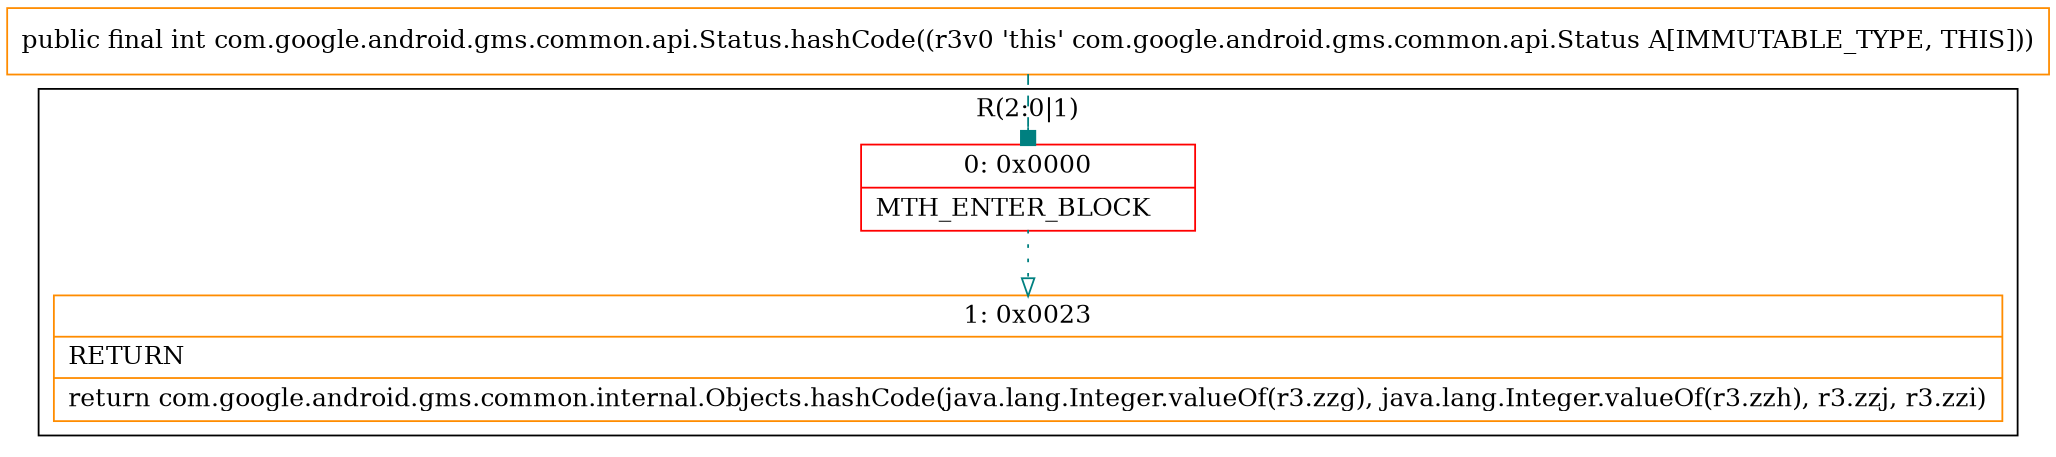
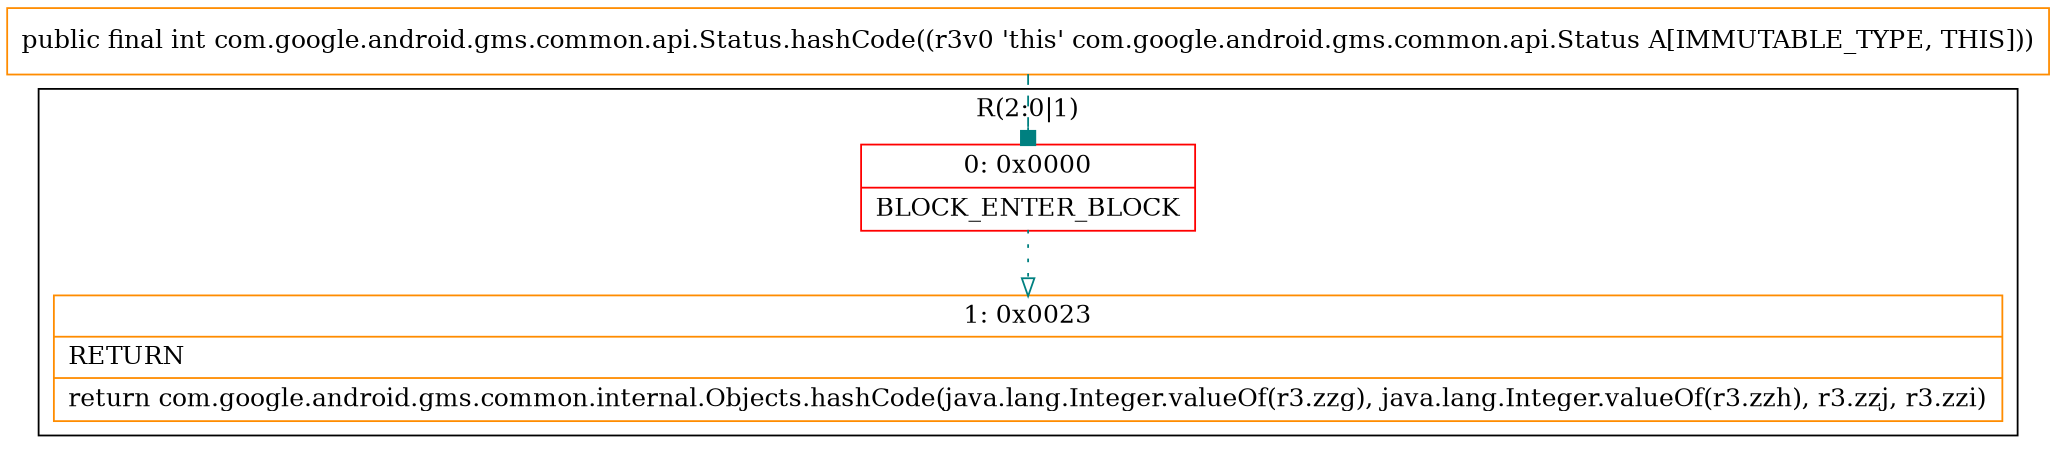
(1014, 208) -> (1028, 208)
